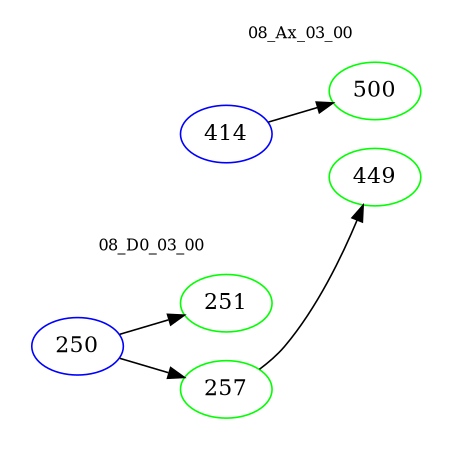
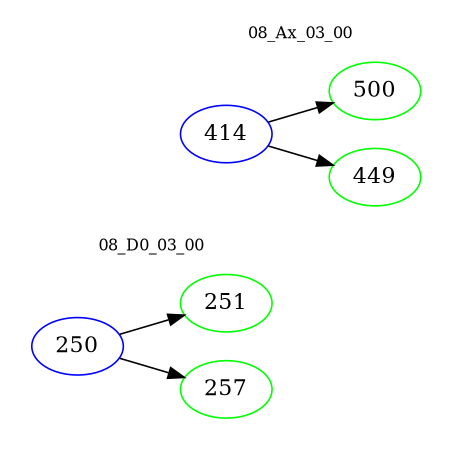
(317, 301) -> (293, 153)
